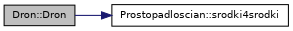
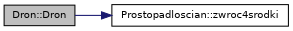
(200, 15) -> (200, 15)
